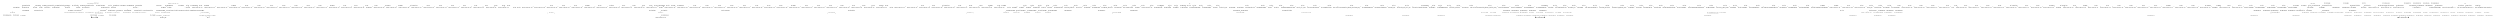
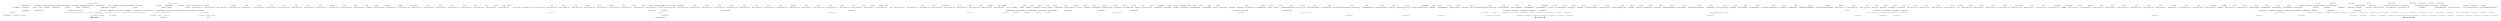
(1804, 8) -> (1806, 8)
